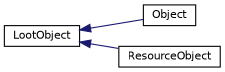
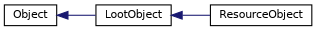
(117, 24) -> (82, 15)
